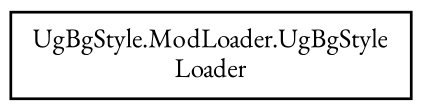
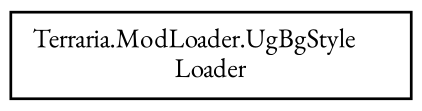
(211, 55) -> (211, 55)
